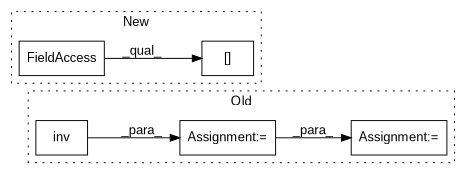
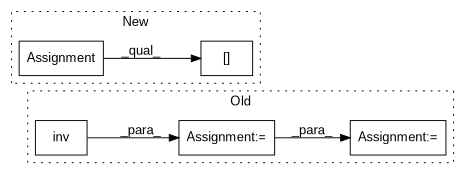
(62, 58) -> (61, 58)
